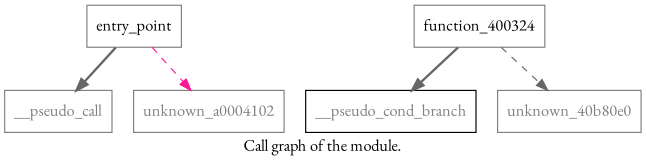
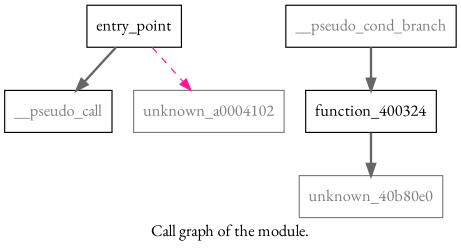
(134, 26) -> (134, 26)
(480, 26) -> (371, 111)
(439, 65) -> (371, 63)
(520, 65) -> (371, 148)
(58, 111) -> (58, 111)
